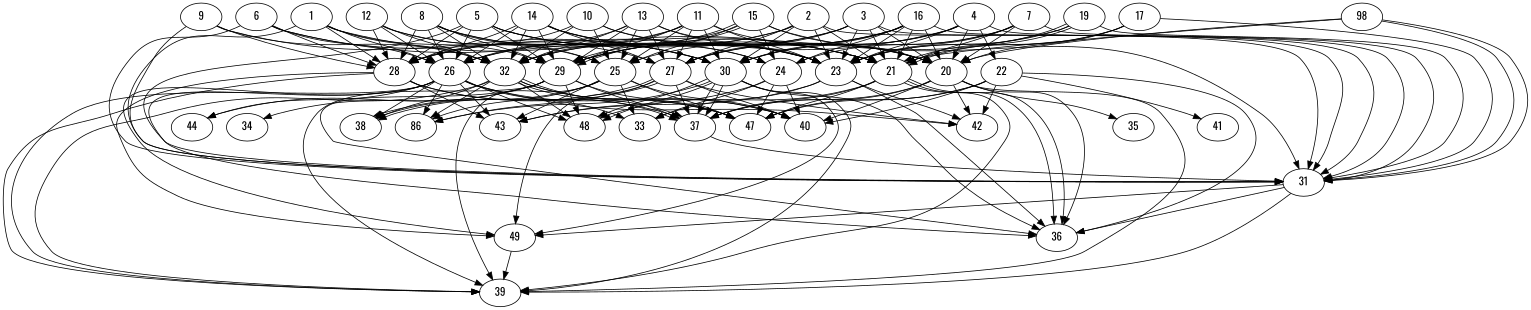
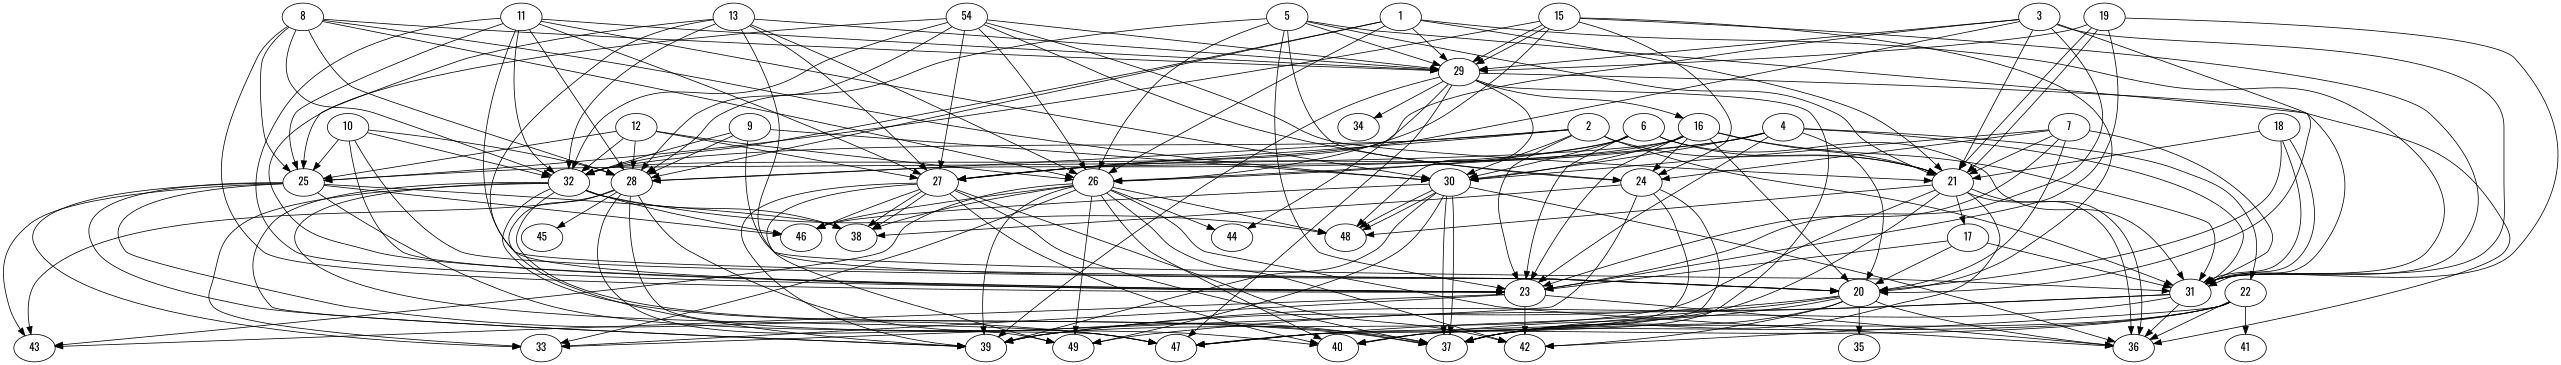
(532, 17) -> (967, 17)
(1362, 17) -> (2279, 127)
(1019, 44) -> (1959, 206)
(743, 45) -> (1576, 99)
(651, 100) -> (218, 258)
(647, 104) -> (1253, 212)
(416, 127) -> (801, 238)
(992, 170) -> (1874, 317)
none -> (1554, 185)
none -> (542, 238)
(509, 262) -> (756, 261)
